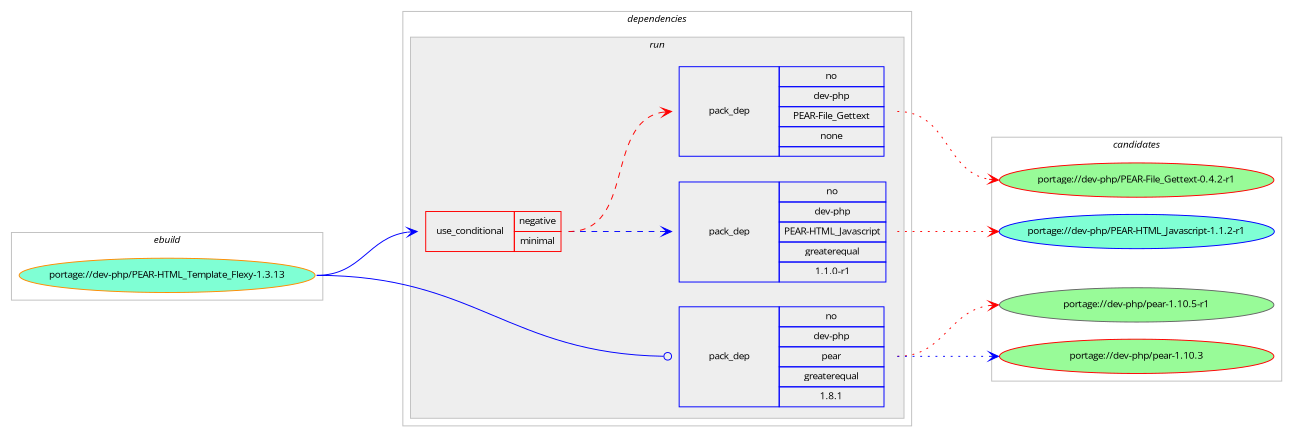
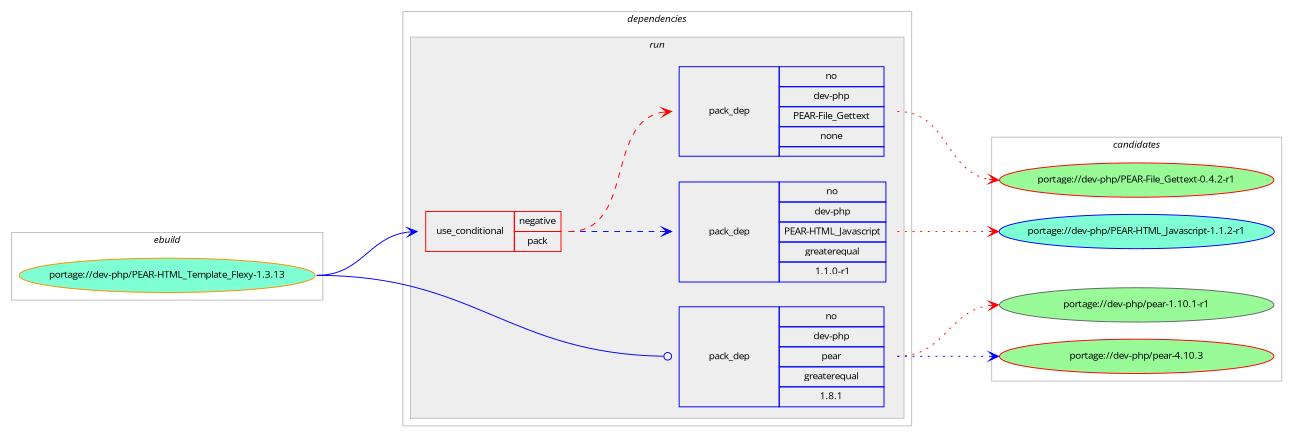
(538, 241) -> (538, 241)
(1137, 305) -> (1137, 305)
(1137, 356) -> (1137, 356)
